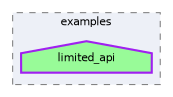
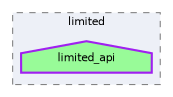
(86, 23) -> (86, 23)
